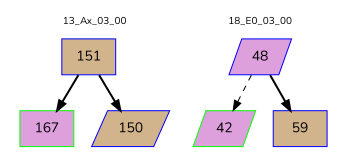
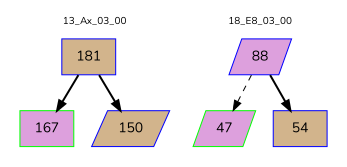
(260, 21) -> (260, 21)
(89, 57) -> (89, 57)
(260, 57) -> (260, 57)
(224, 129) -> (224, 129)
(300, 129) -> (300, 129)
